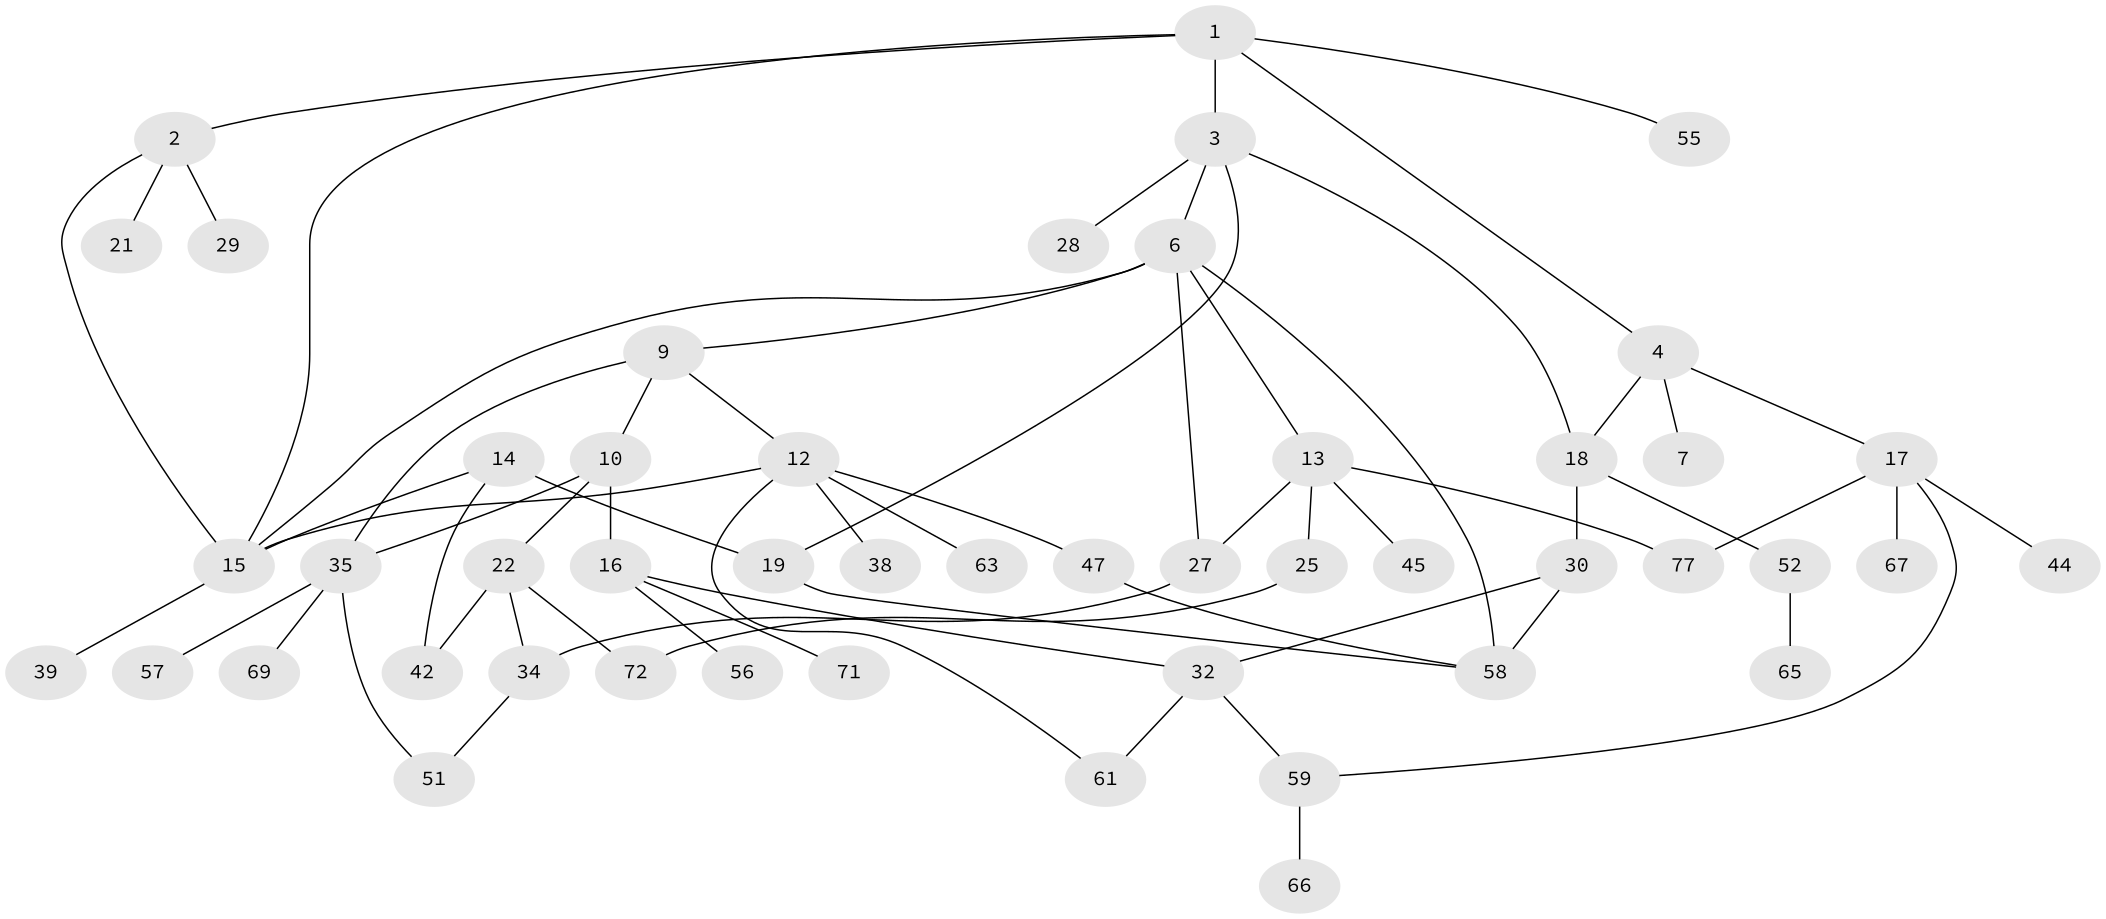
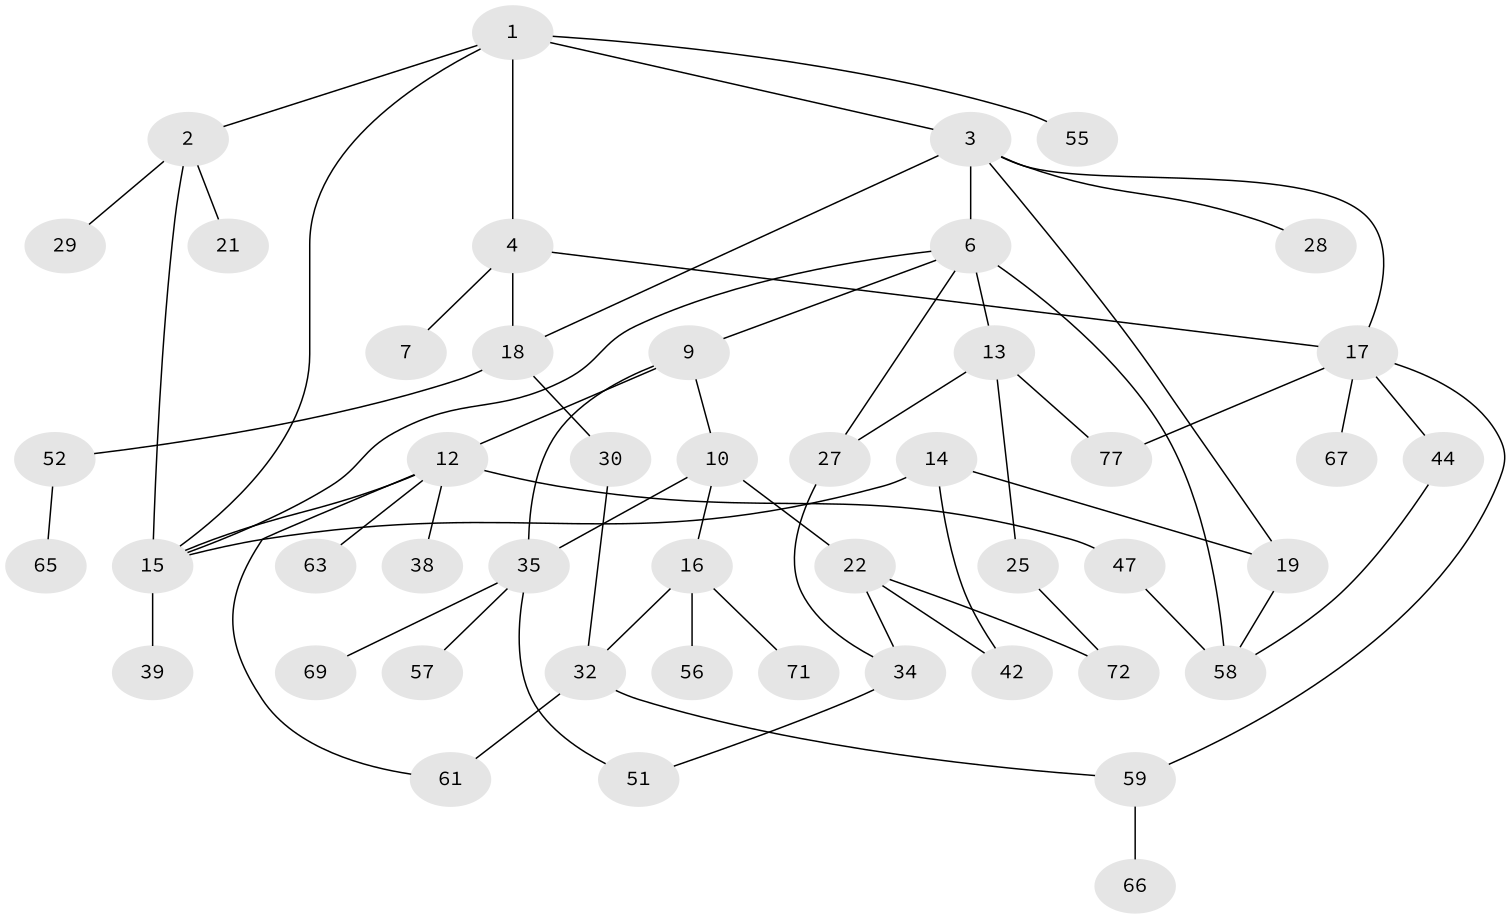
none -> (1244, 182)
(1414, 566) -> none
(1536, 619) -> (1353, 581)
